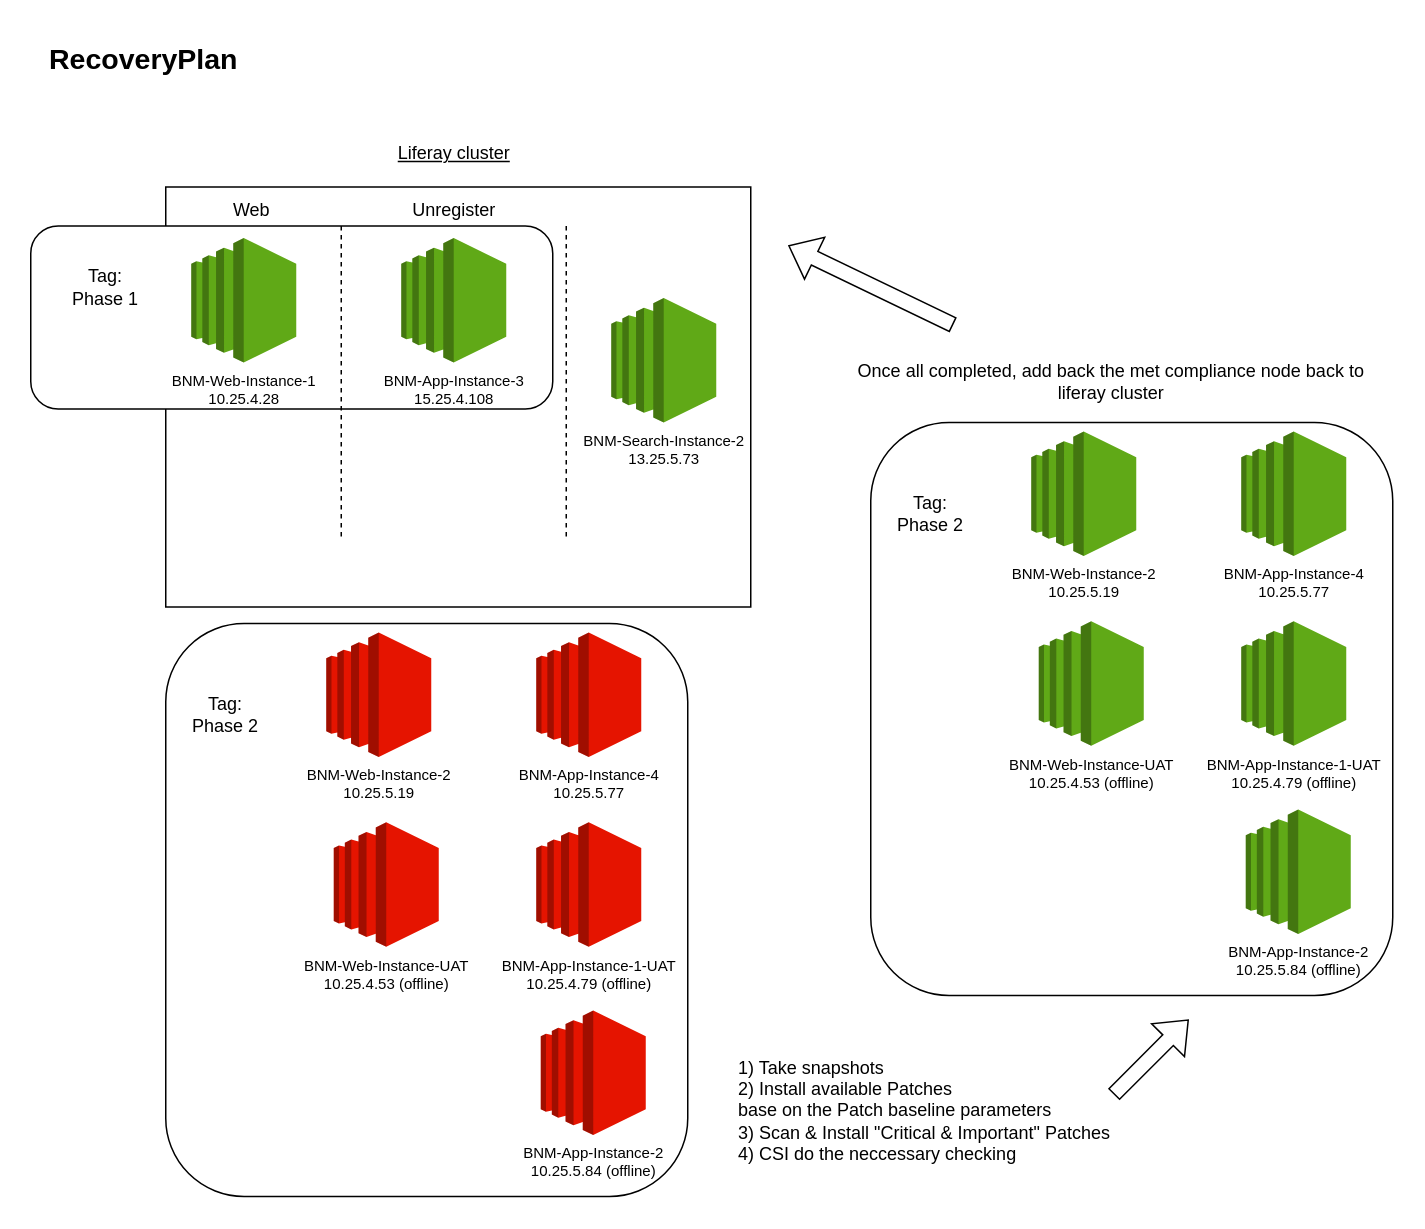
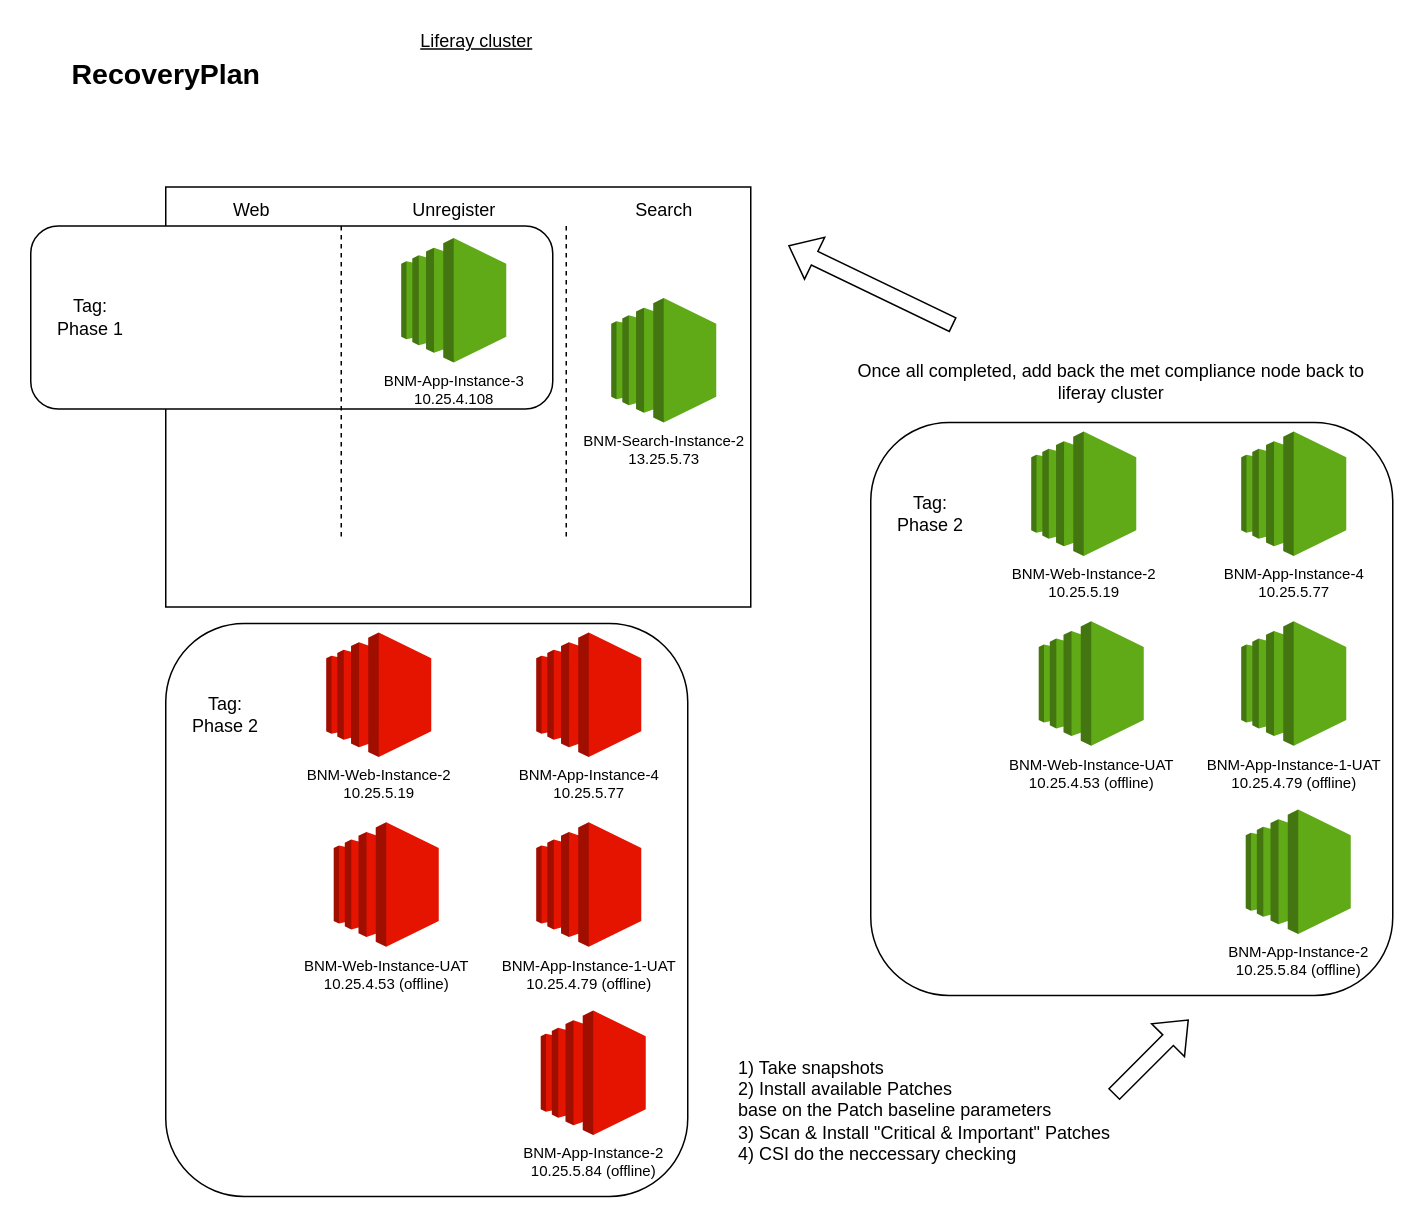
(143, 61) -> (166, 76)
(454, 154) -> (476, 41)
none -> (664, 211)
(106, 287) -> (91, 317)
(244, 300) -> none
(455, 391) -> (455, 391)
